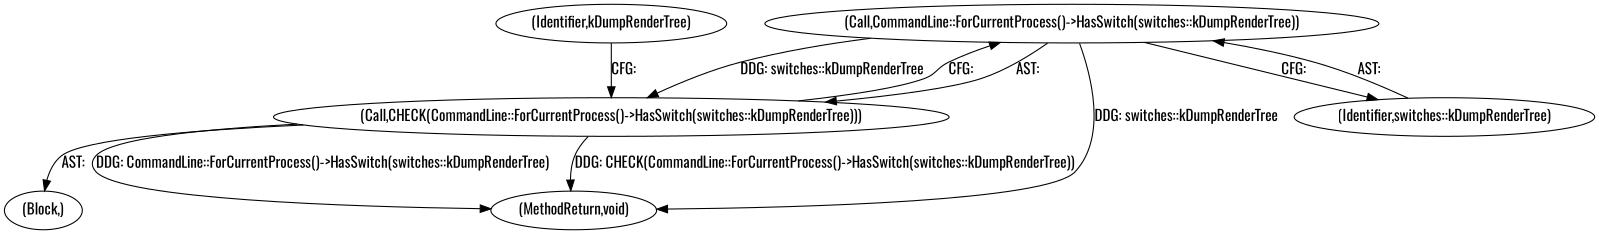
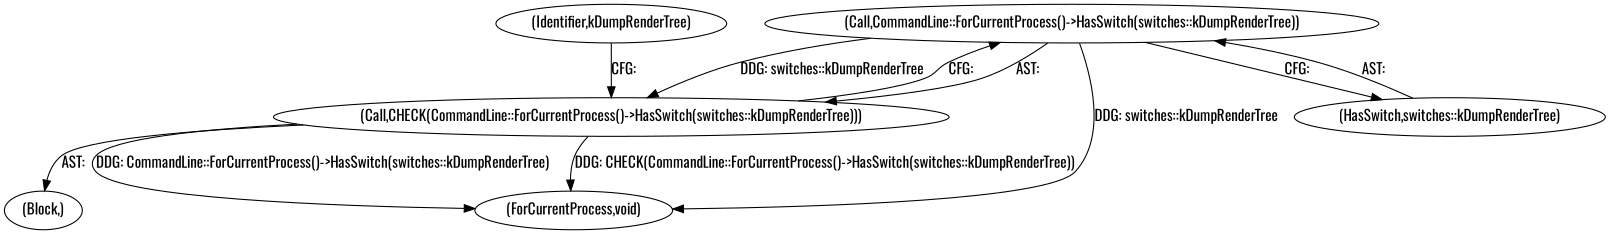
(1444, 117) -> (1450, 117)
(574, 210) -> (574, 210)
